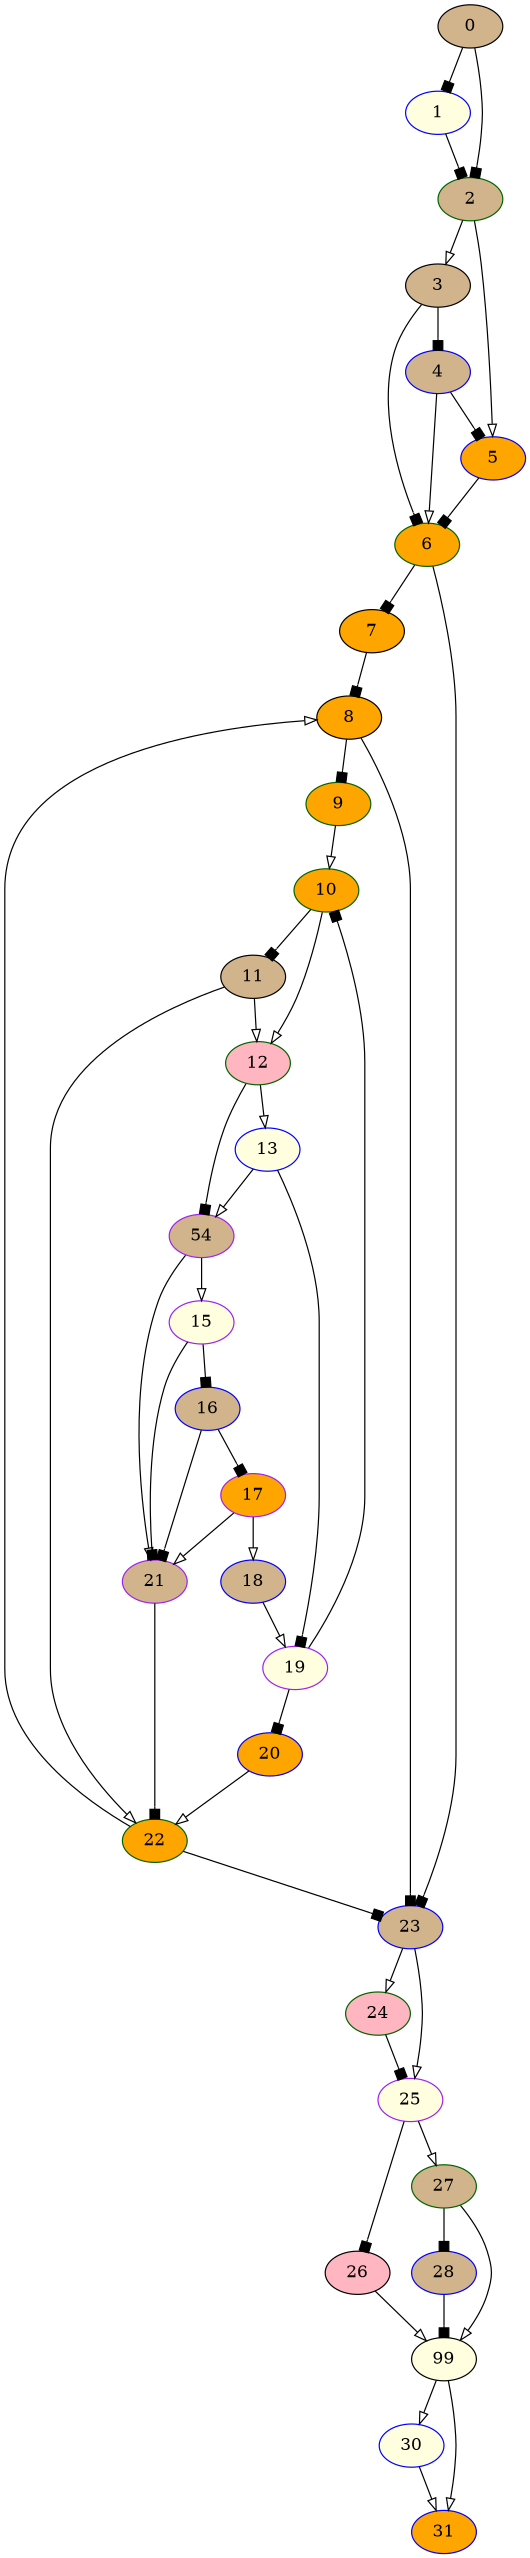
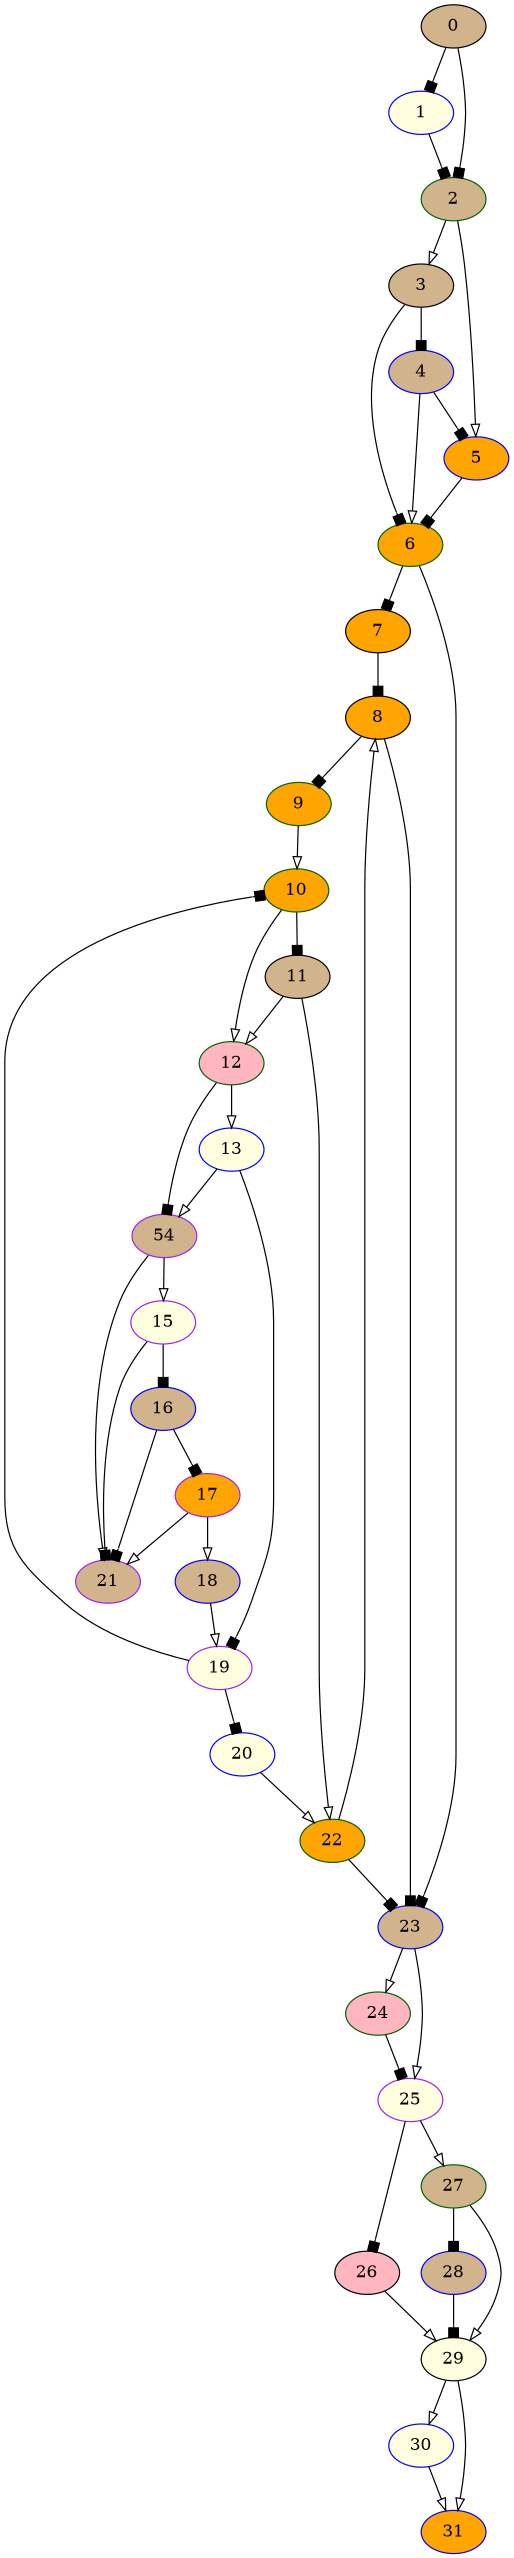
(155, 1705) -> none
(270, 1754) -> (242, 1754)
(444, 2359) -> (454, 2359)
